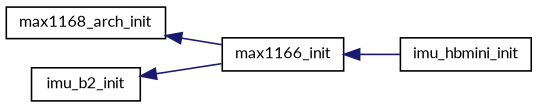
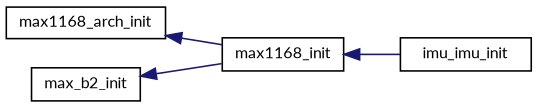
(283, 54) -> (283, 54)
(466, 54) -> (466, 54)
(86, 84) -> (86, 84)
